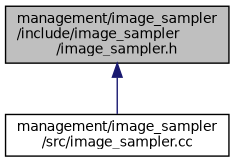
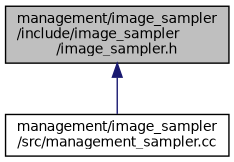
(117, 135) -> (117, 135)
